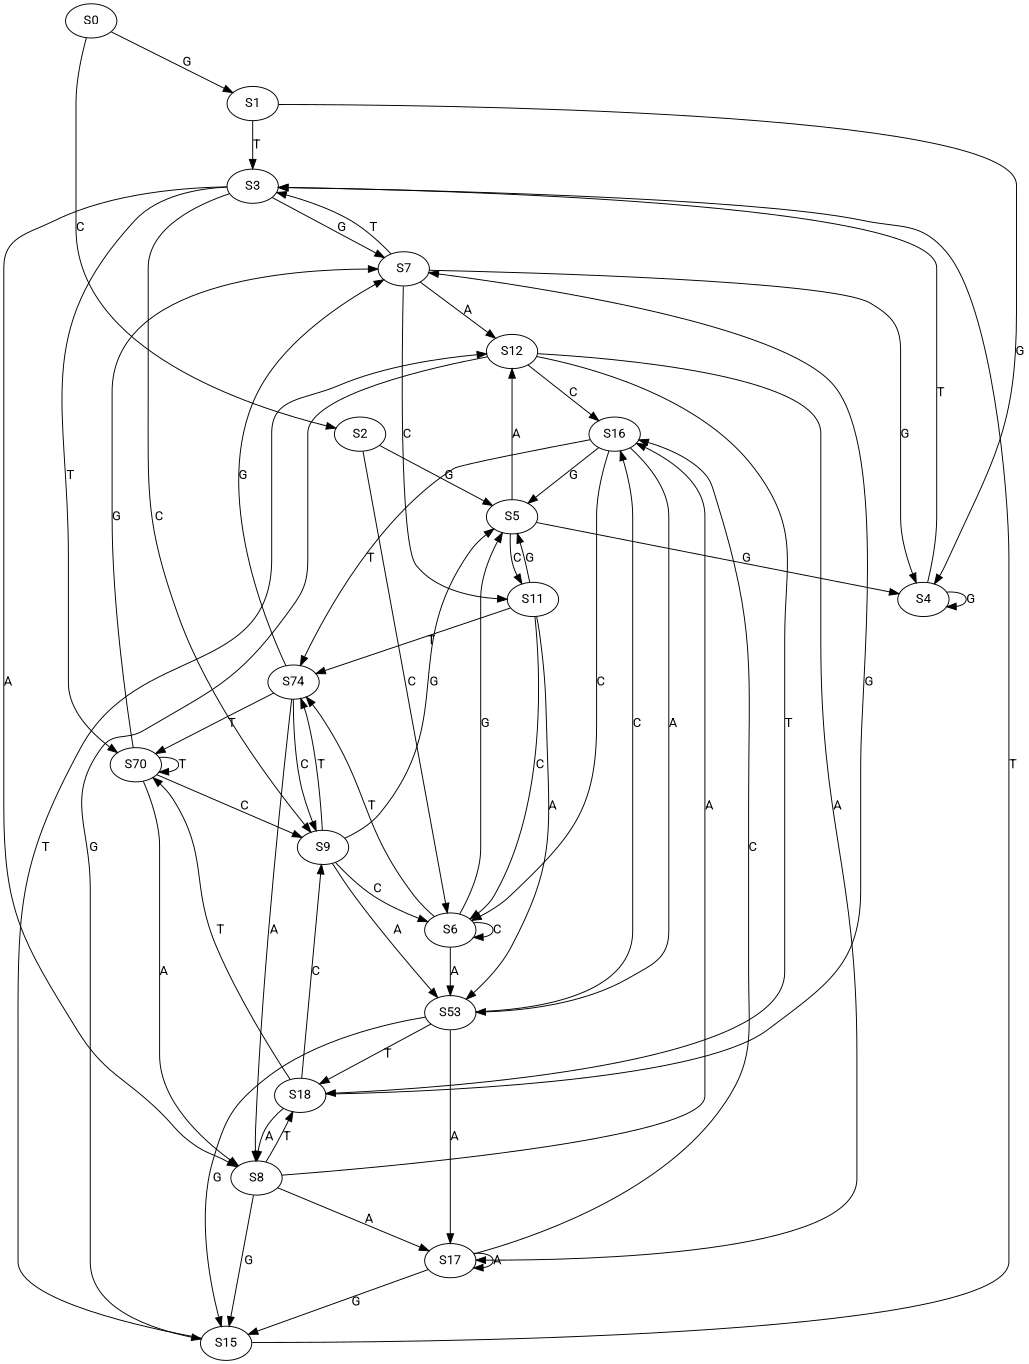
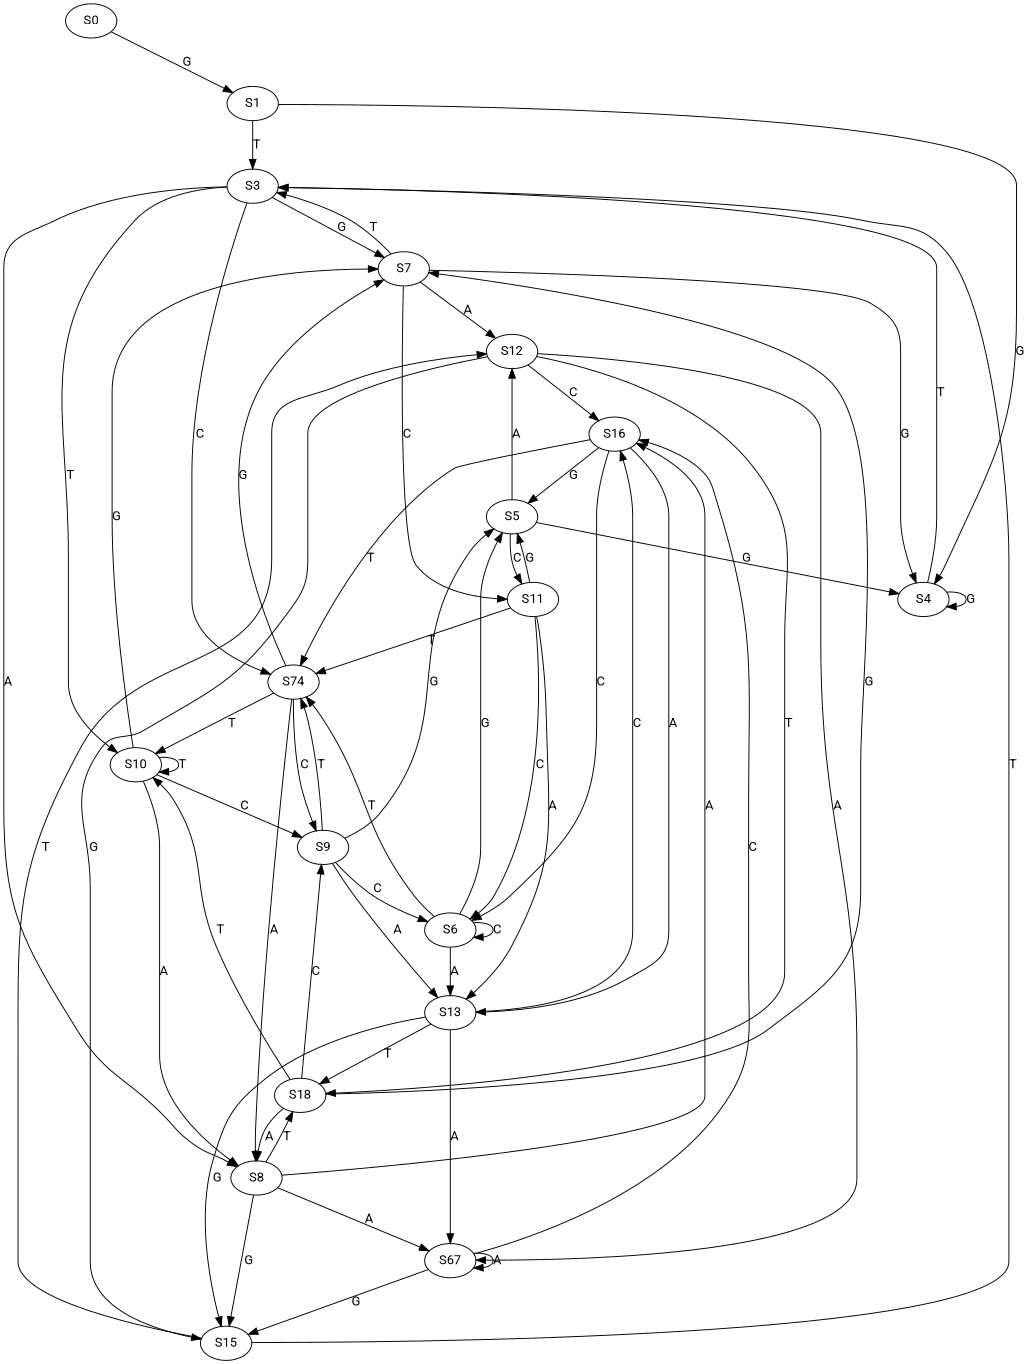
(360, 434) -> none
(151, 508) -> (193, 451)
(136, 765) -> (136, 765)
(450, 1013) -> (450, 1013)
(450, 1261) -> (450, 1261)
